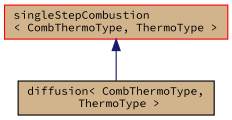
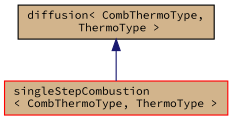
(116, 66) -> (116, 66)
